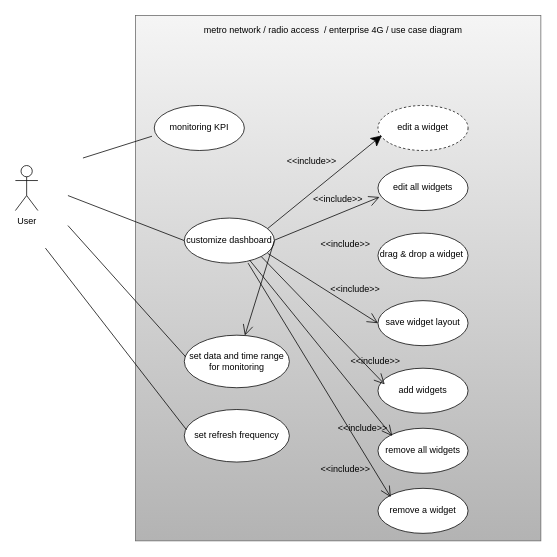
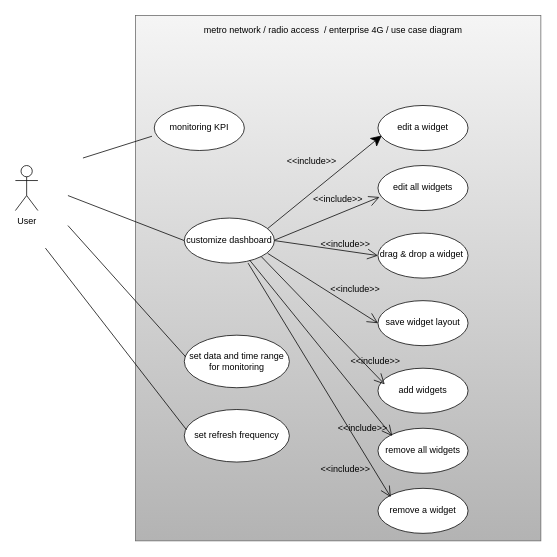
(423, 128) -> (423, 128)
(260, 287) -> (325, 248)
